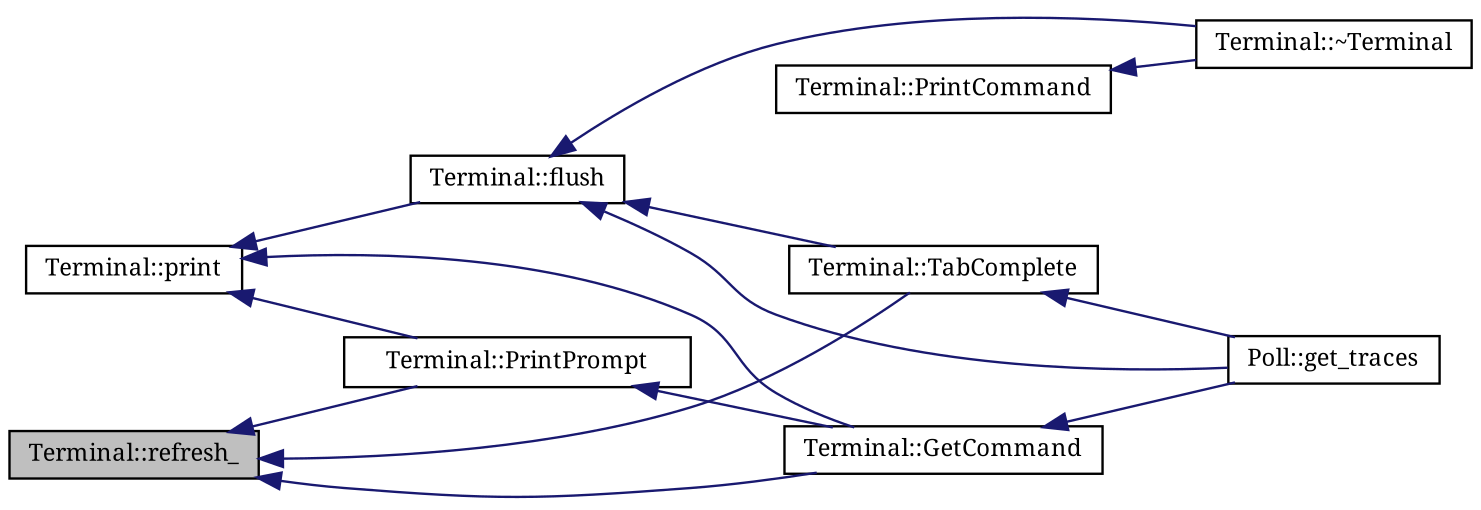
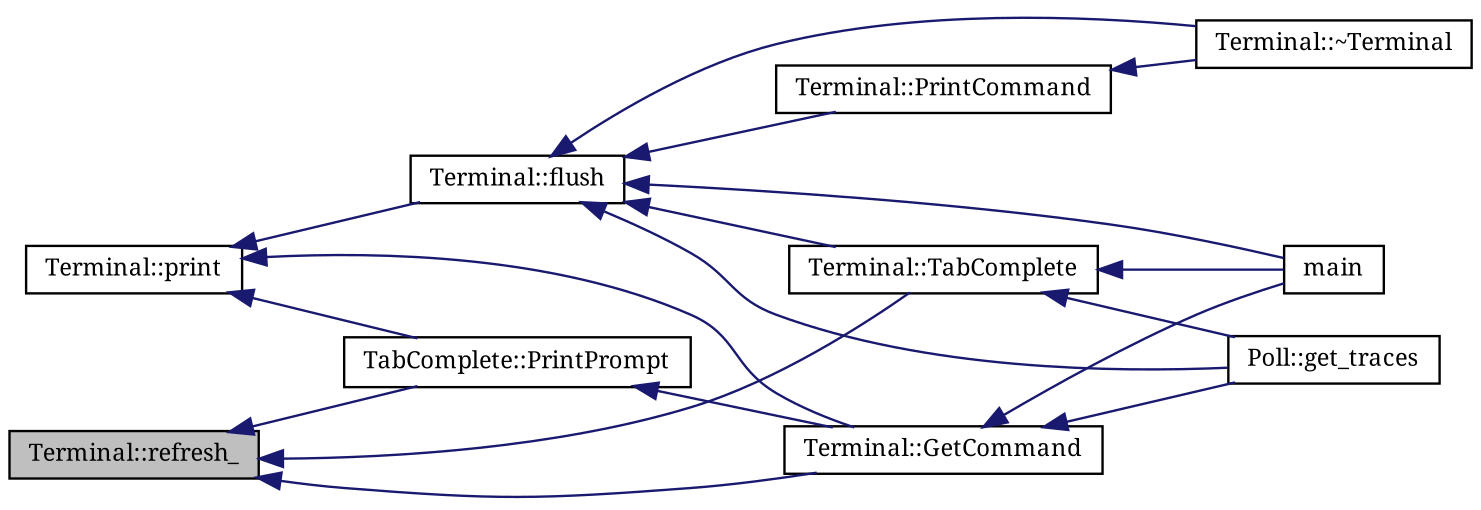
none -> (742, 132)
none -> (1334, 270)
(517, 362) -> (517, 362)
